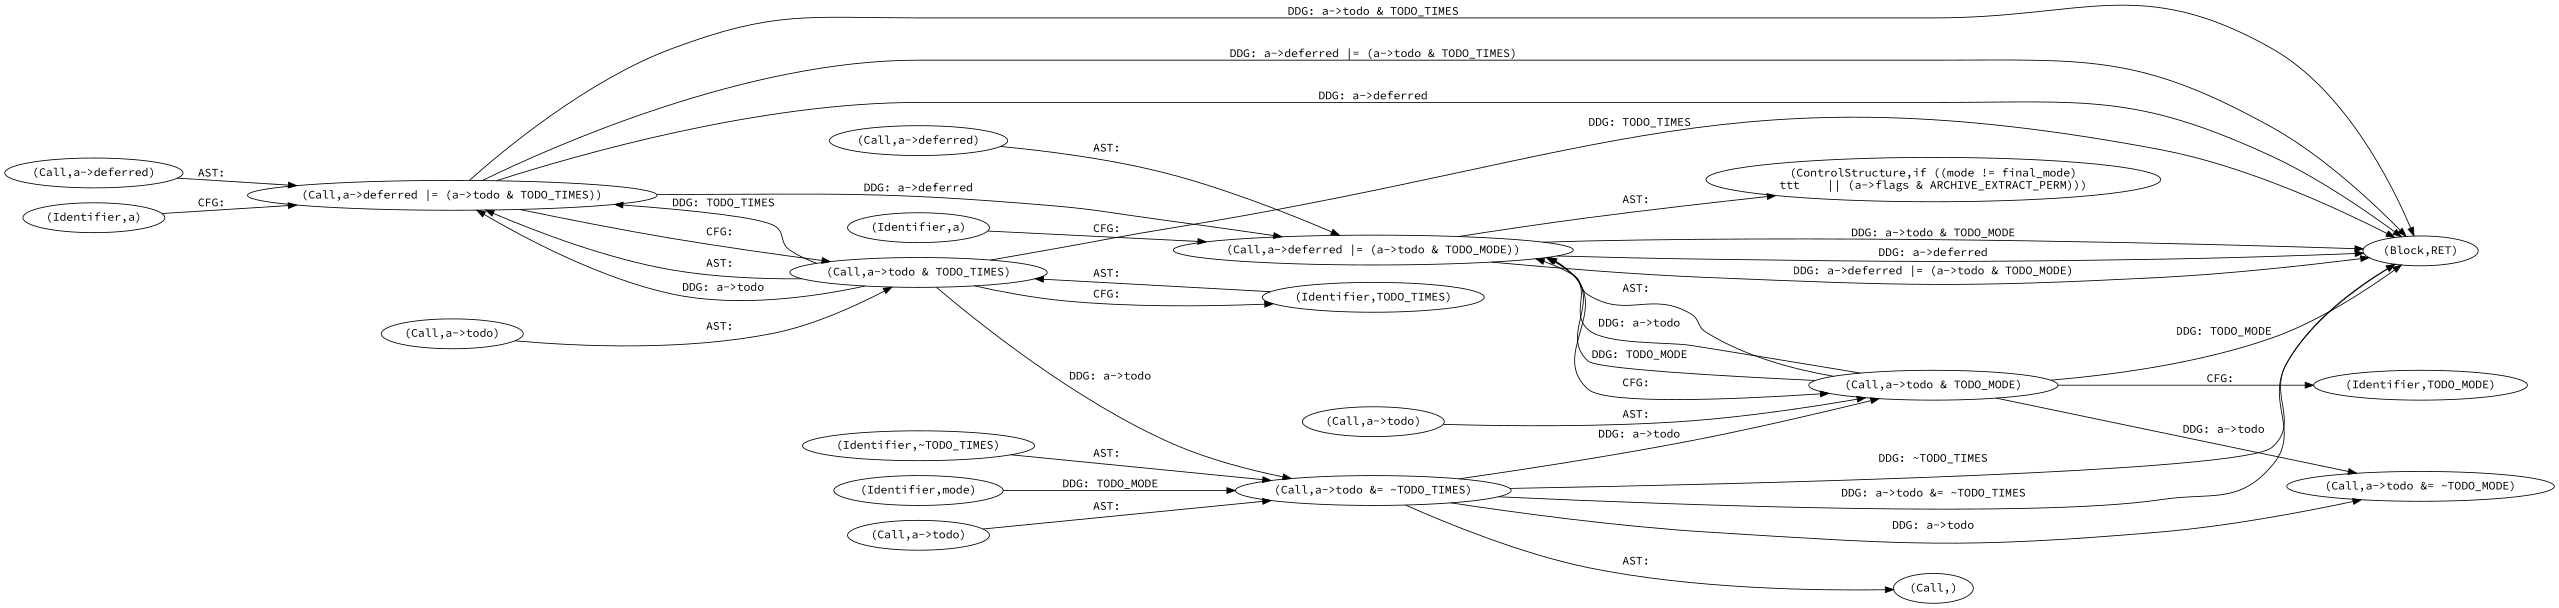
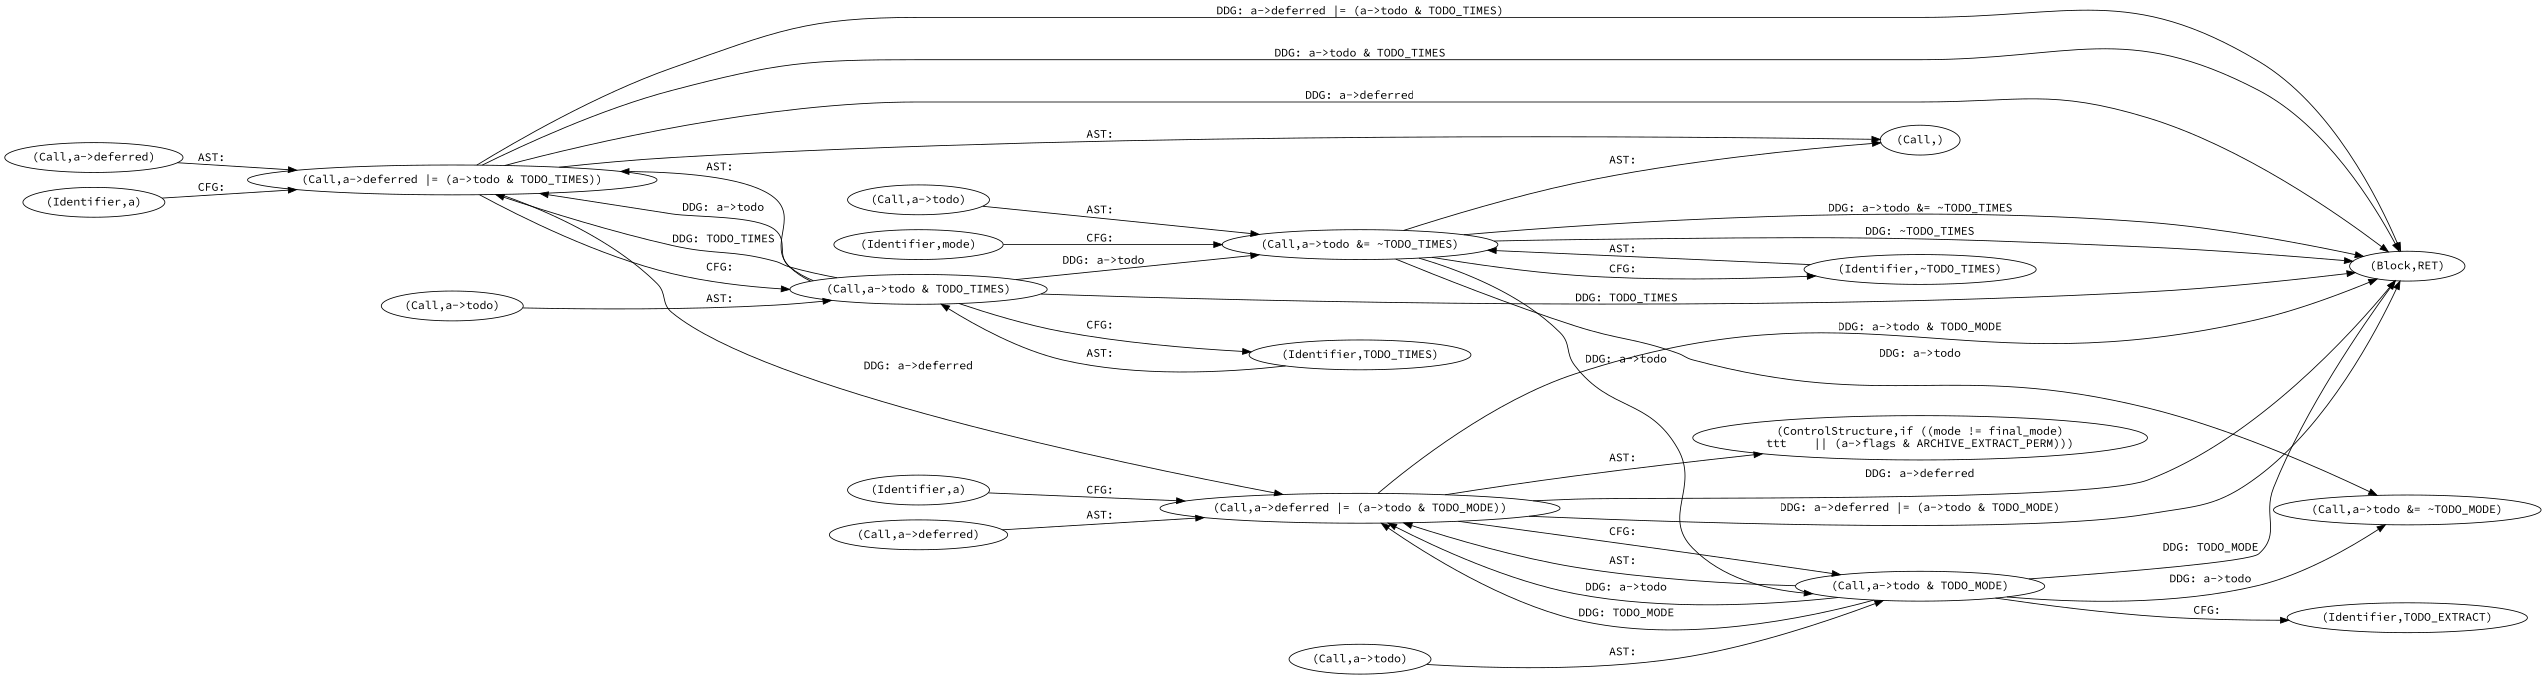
none -> (1215, 139)
none -> (1619, 278)
(2421, 385) -> (2407, 618)
(1110, 484) -> (1104, 238)
